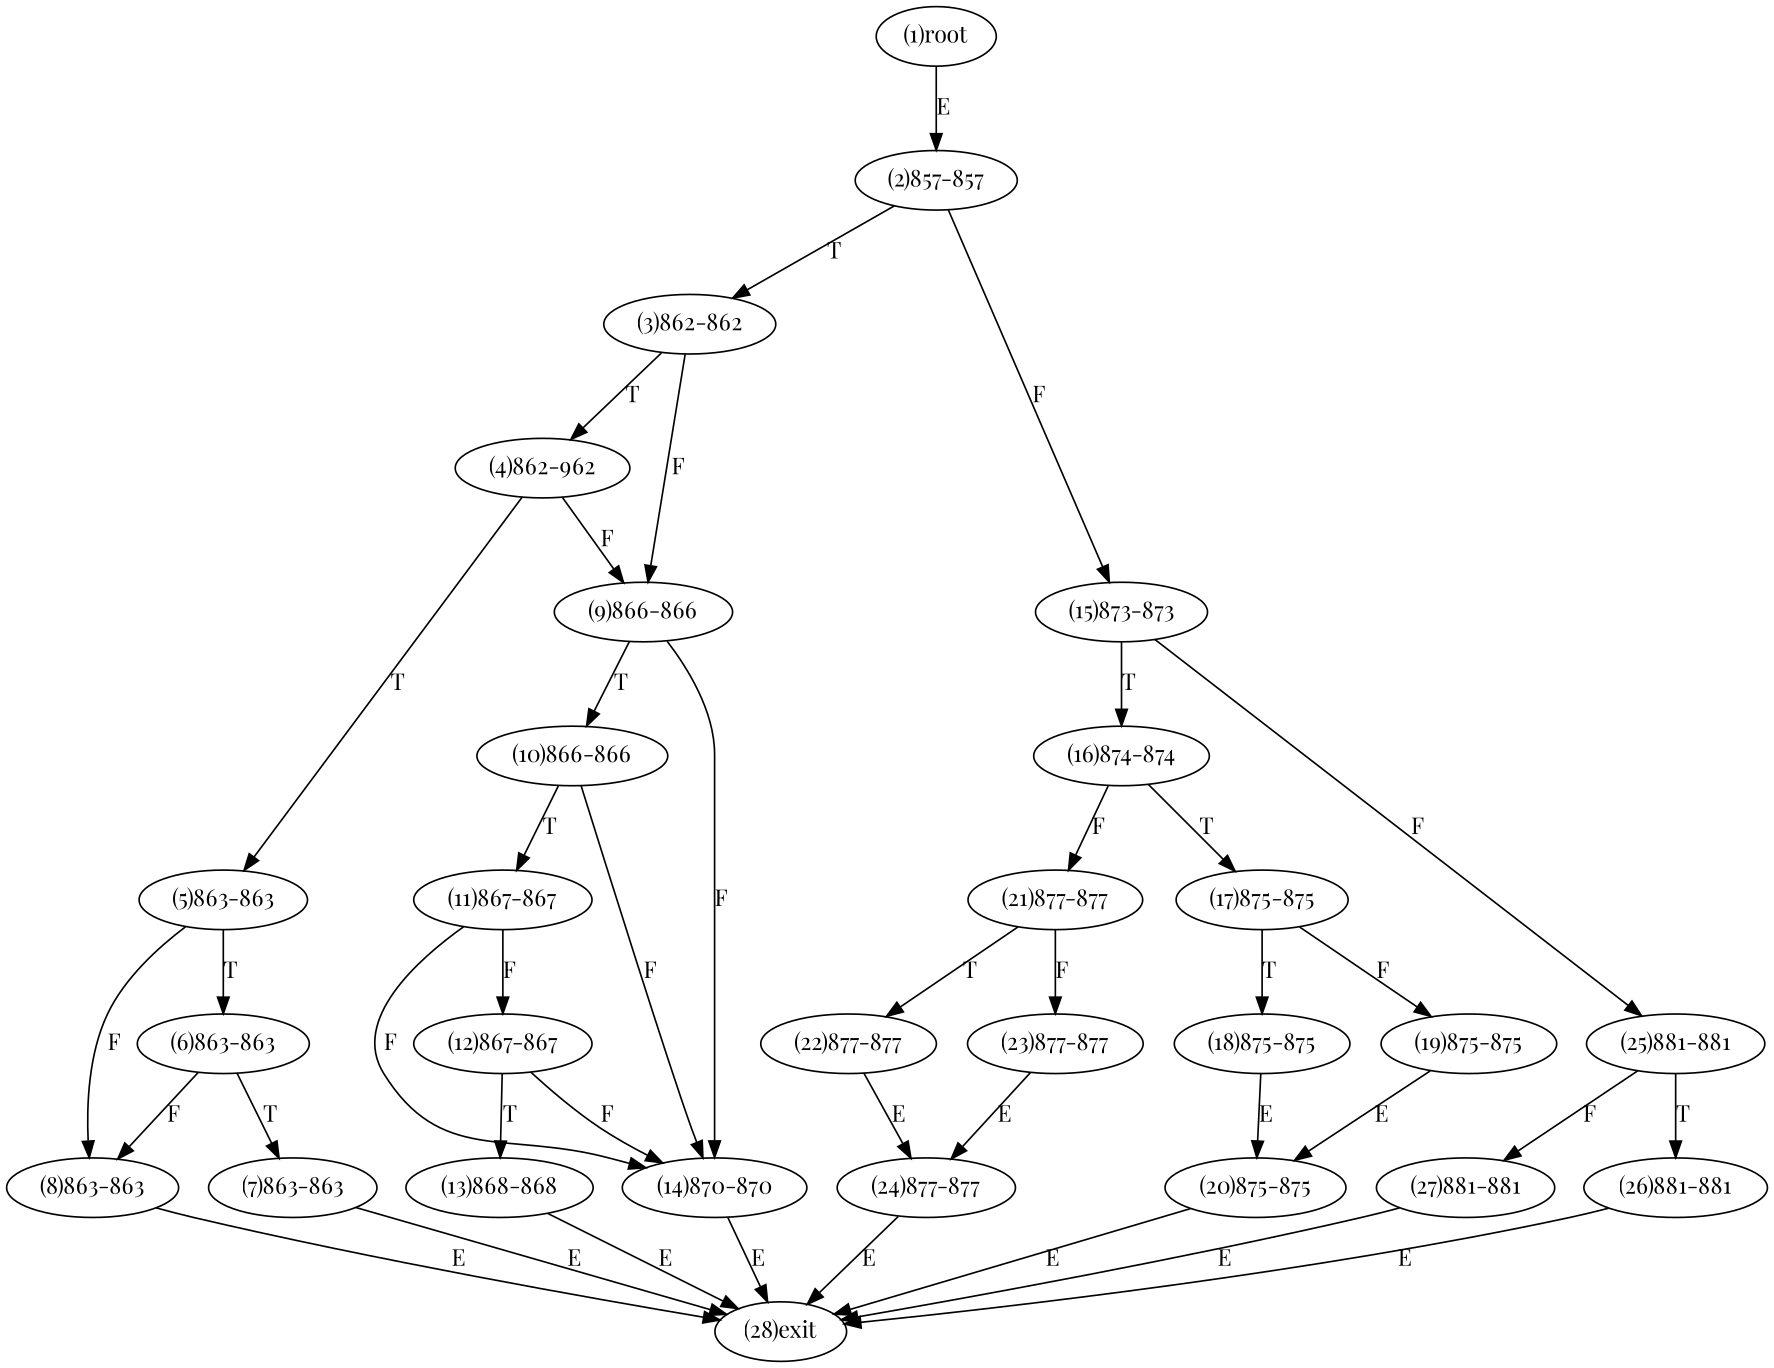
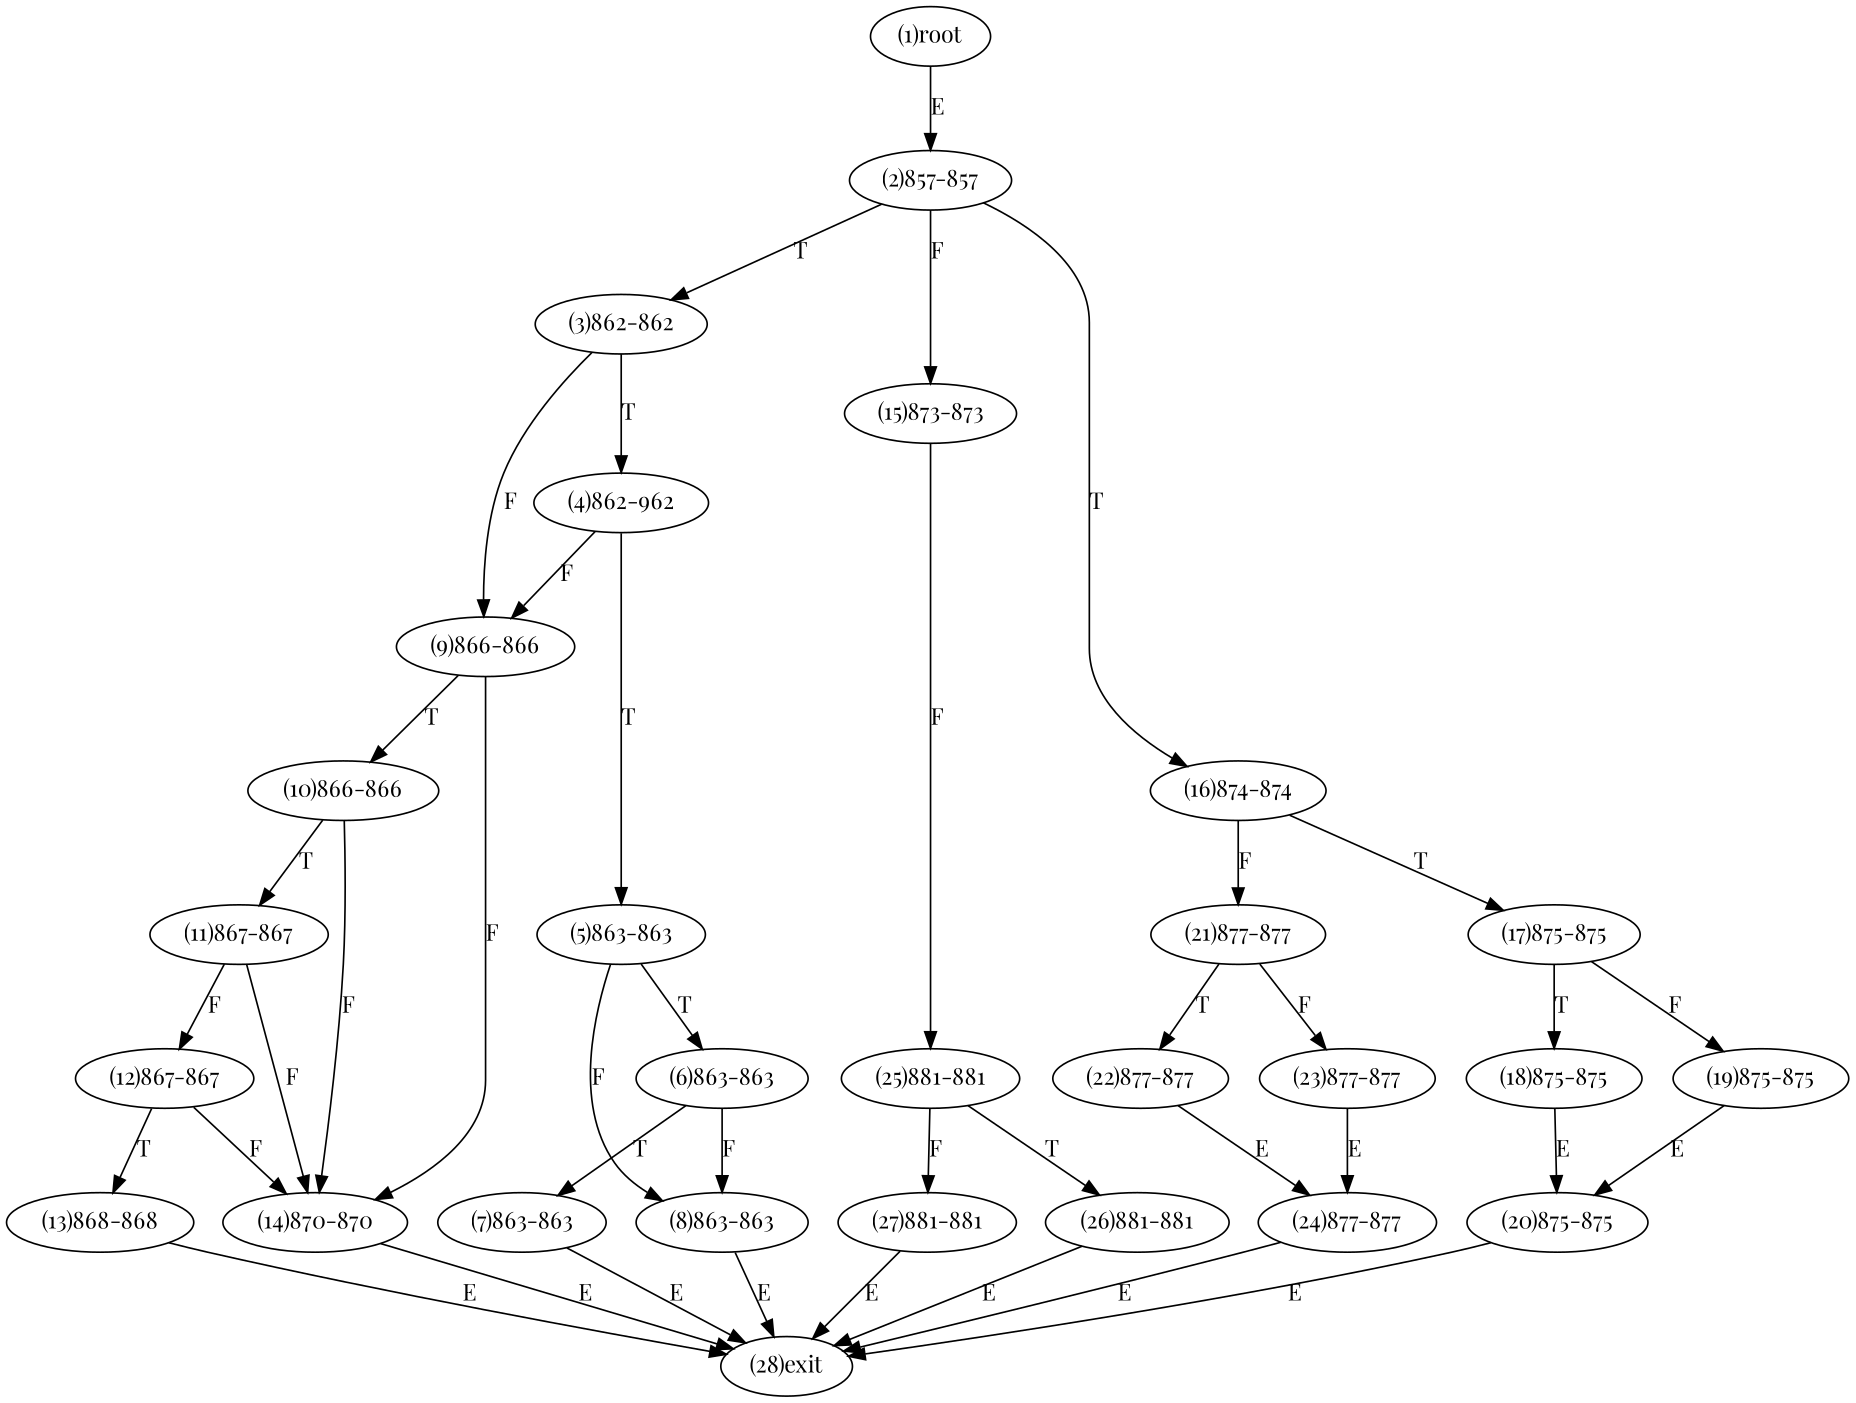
(1122, 676) -> (1089, 473)
